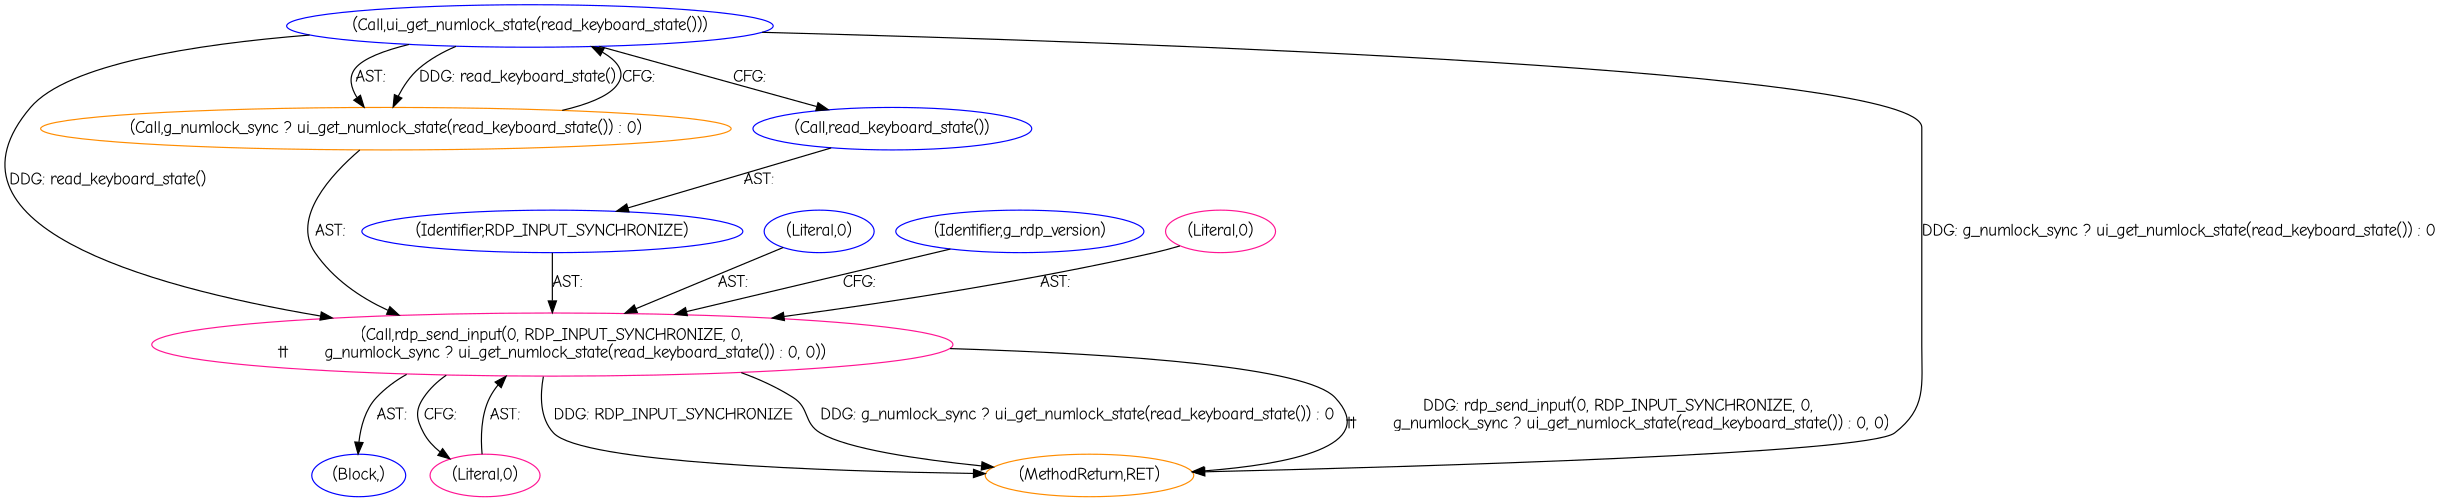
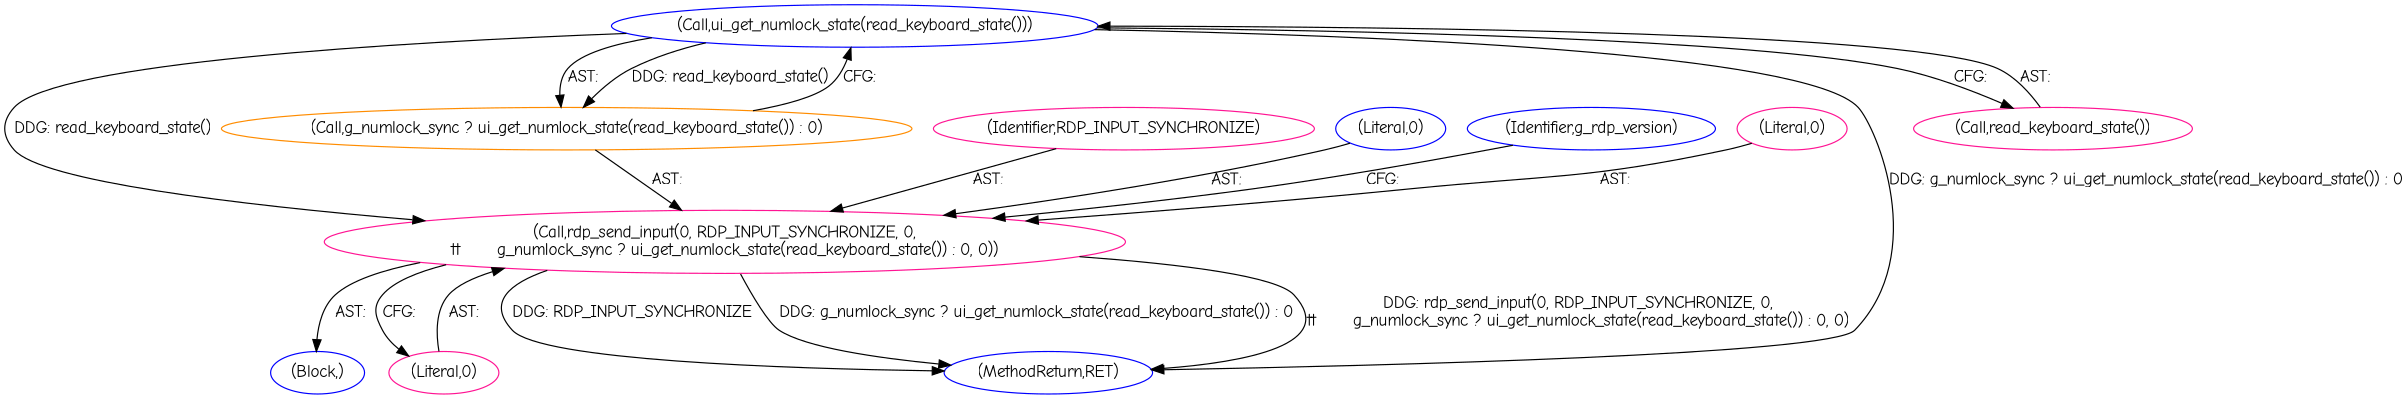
(892, 129) -> (2053, 129)
(730, 178) -> (1584, 32)
(552, 231) -> (1124, 129)
(1089, 475) -> (1048, 373)
